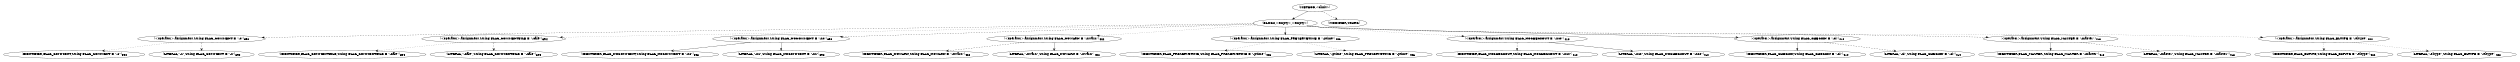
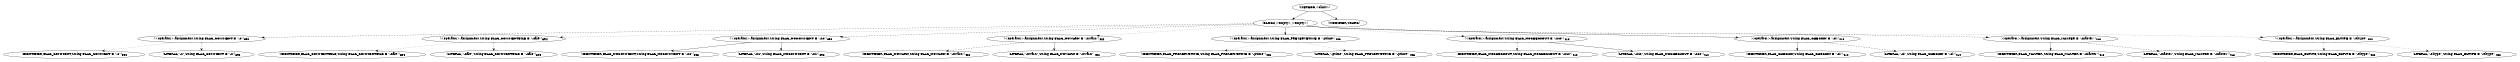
(1328, 15) -> (1328, 15)
